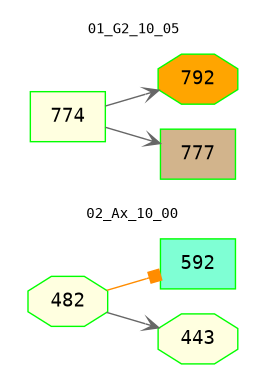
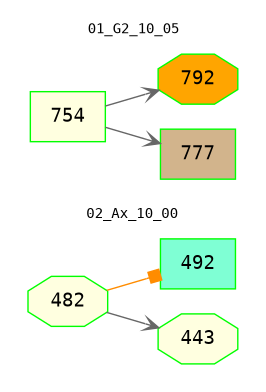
(68, 117) -> (68, 117)
(198, 264) -> (198, 264)
